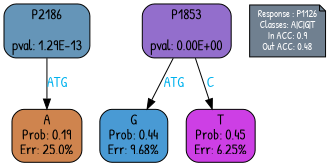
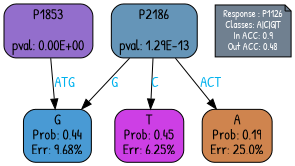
(202, 79) -> (152, 78)
none -> (109, 80)
(57, 83) -> (211, 83)
